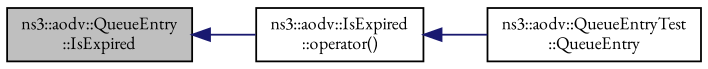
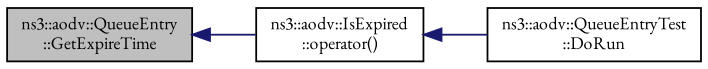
(100, 35) -> (100, 35)
(594, 35) -> (594, 35)
